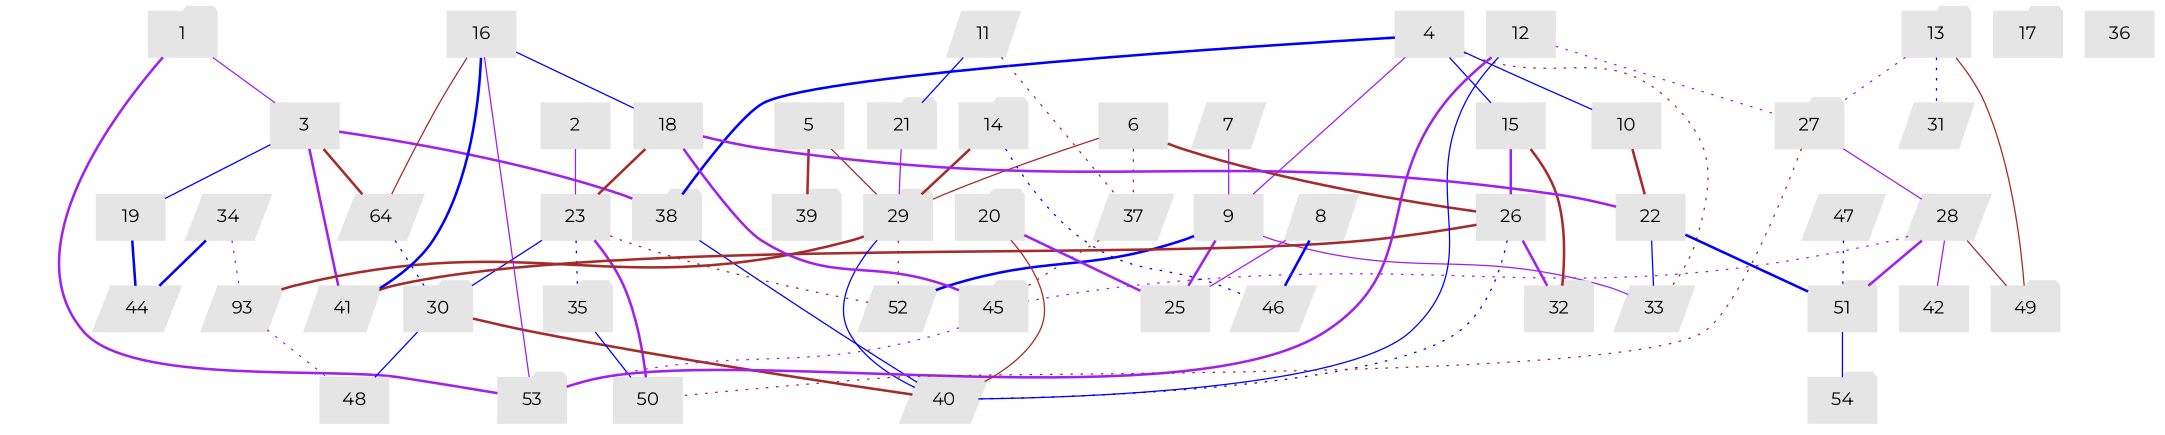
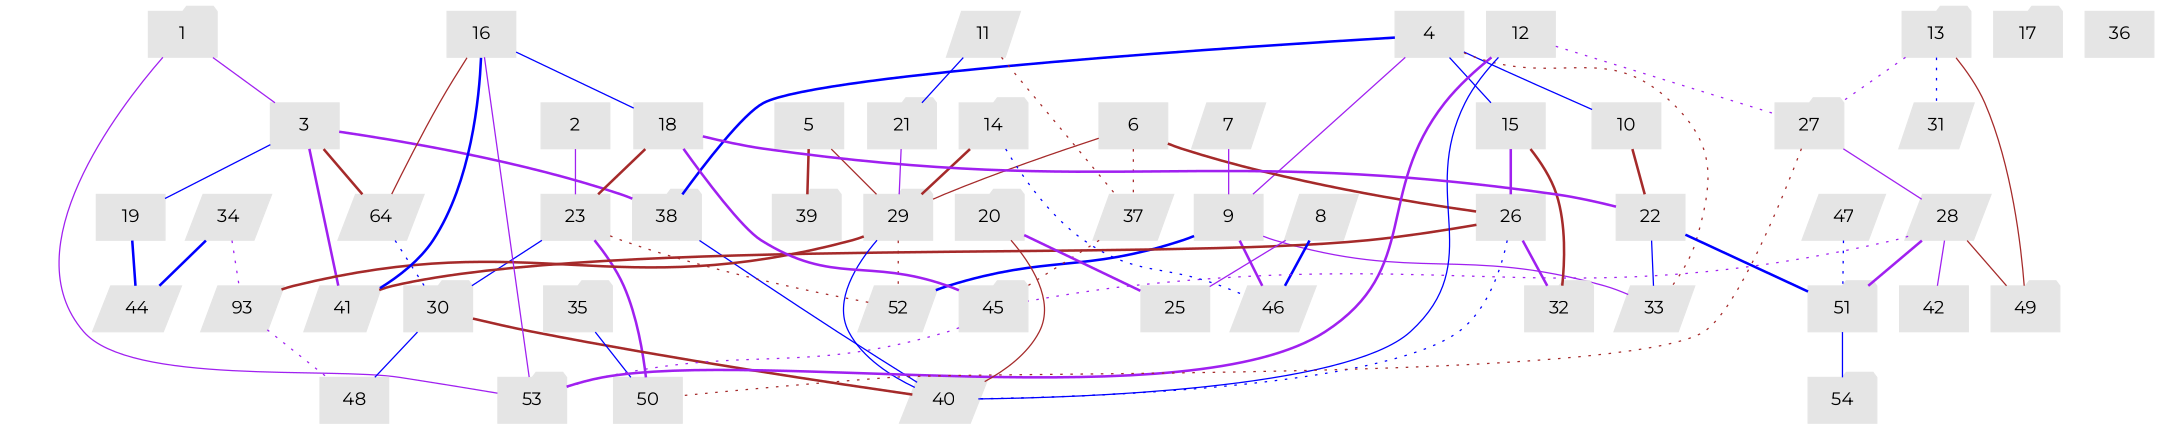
(577, 255) -> none
(1202, 263) -> (1251, 263)
(134, 357) -> (134, 357)
